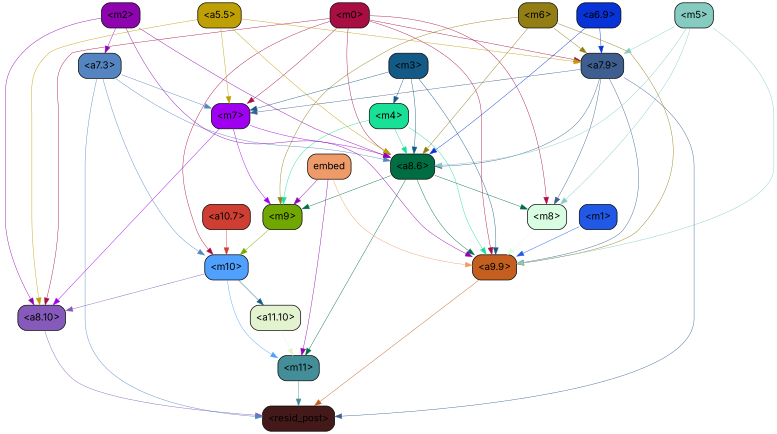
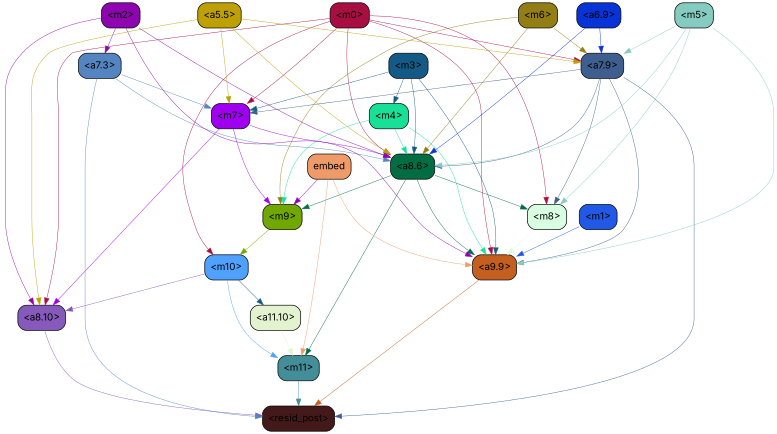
(672, 162) -> none
(138, 173) -> none
(226, 217) -> none
(317, 264) -> (317, 264)
